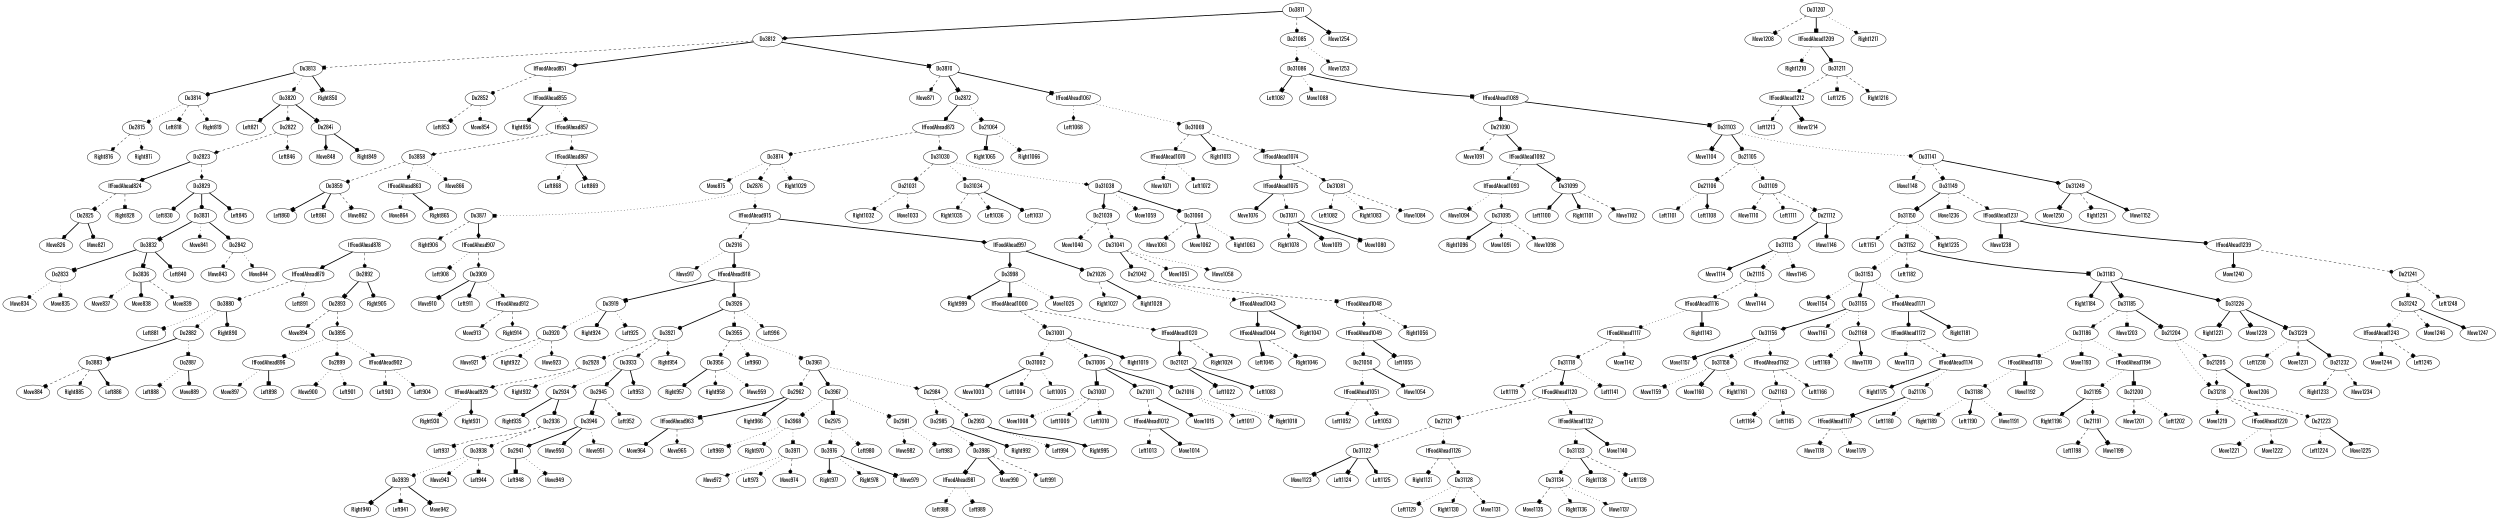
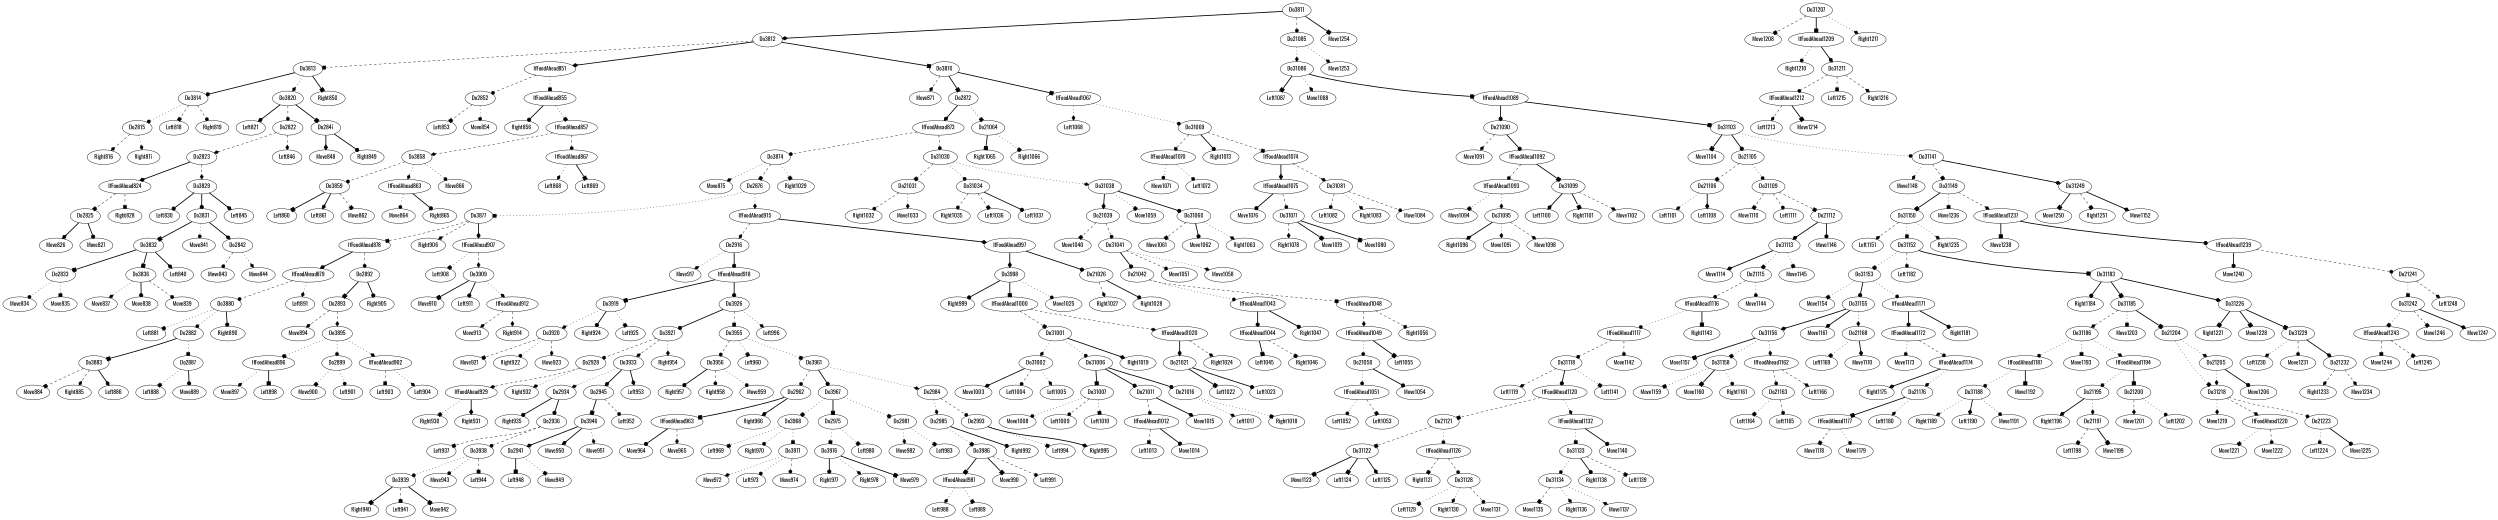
(1575, 199) -> (1575, 199)
none -> (429, 232)
(1840, 317) -> (1840, 317)
(1266, 392) -> (1266, 392)
